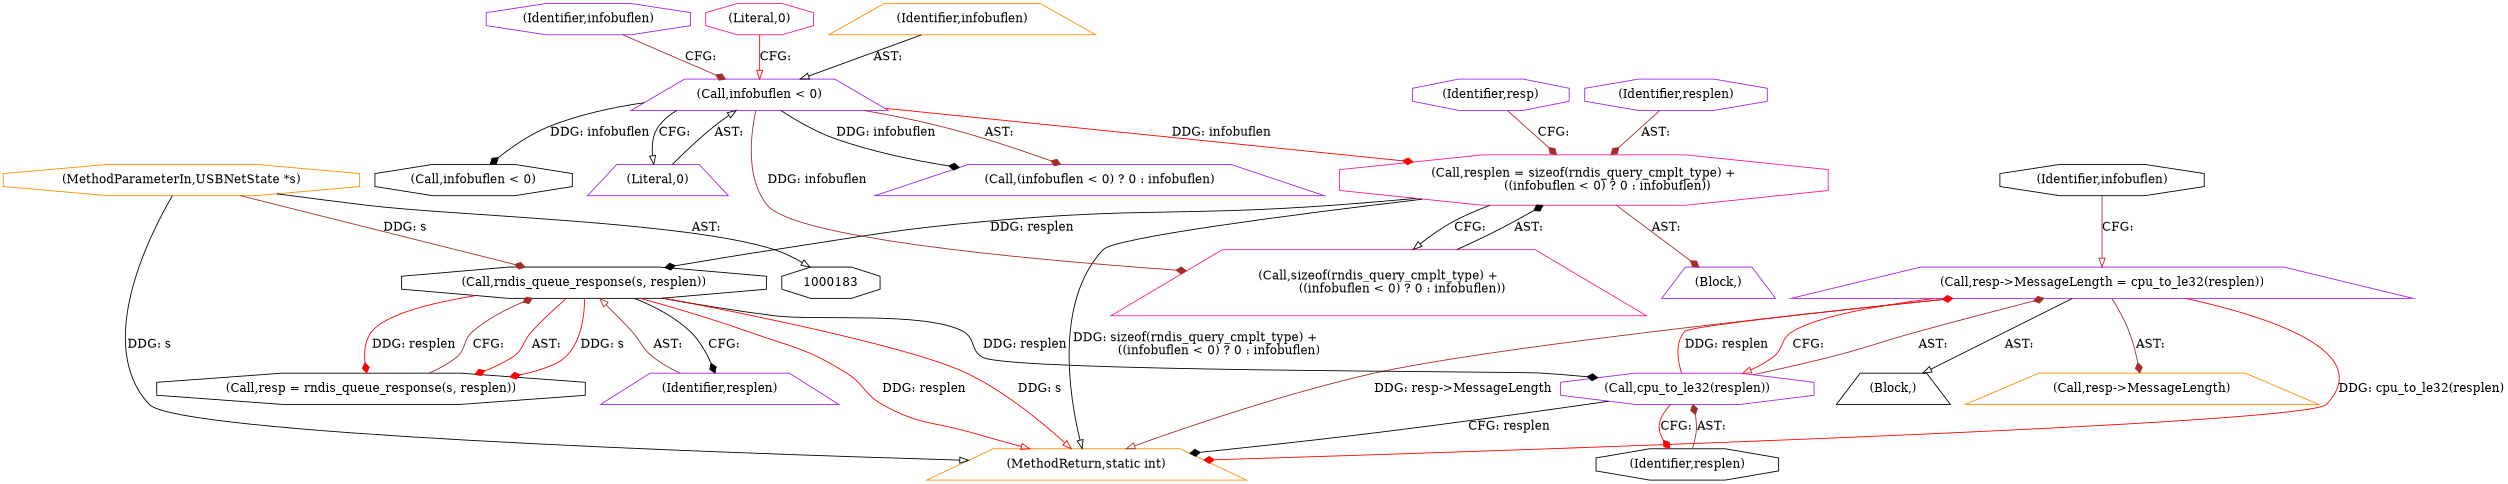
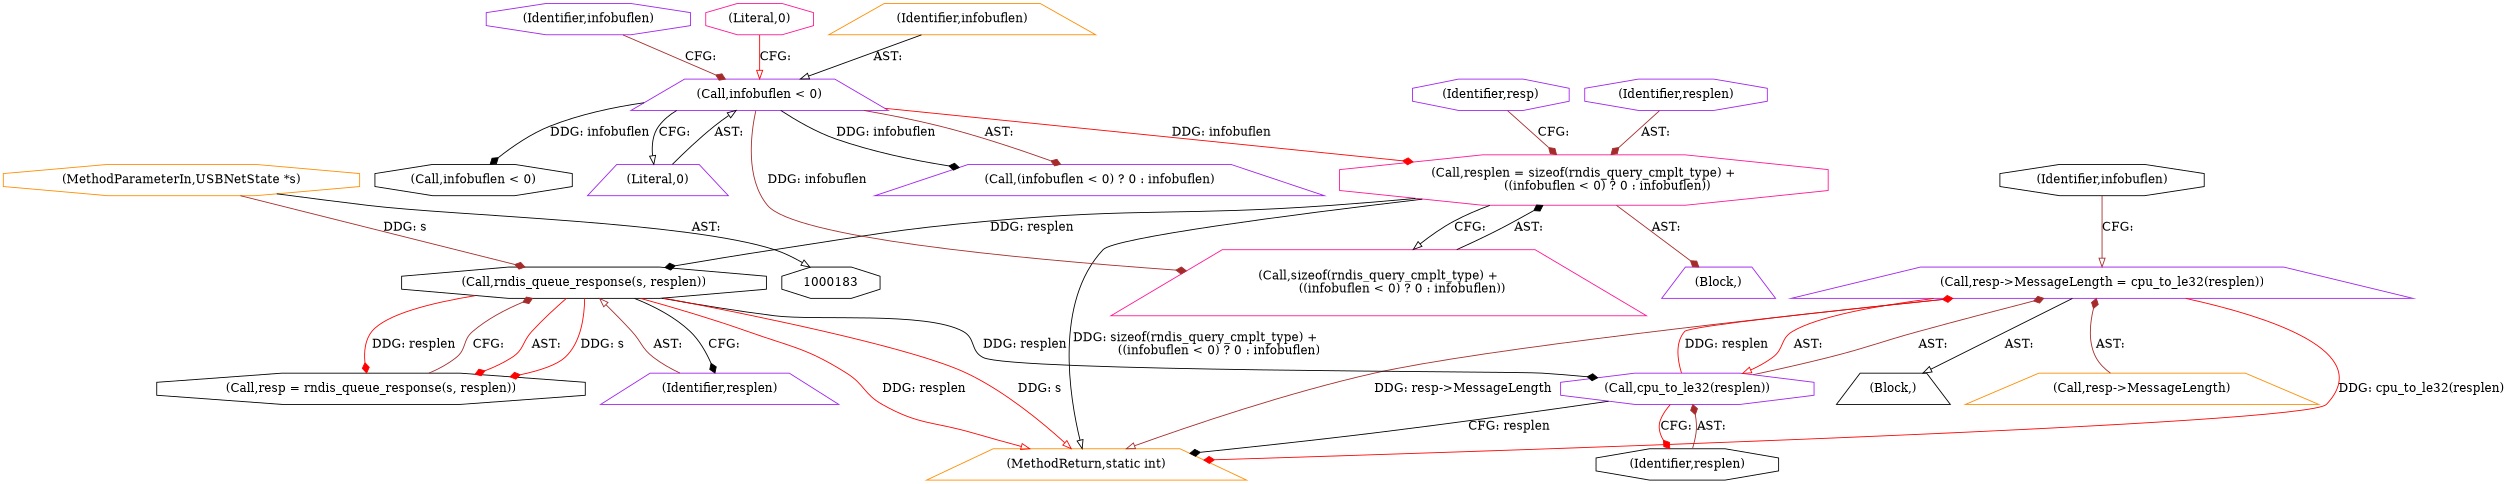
(2128, 329) -> (2091, 344)
(1810, 344) -> (1810, 344)
(442, 439) -> none
